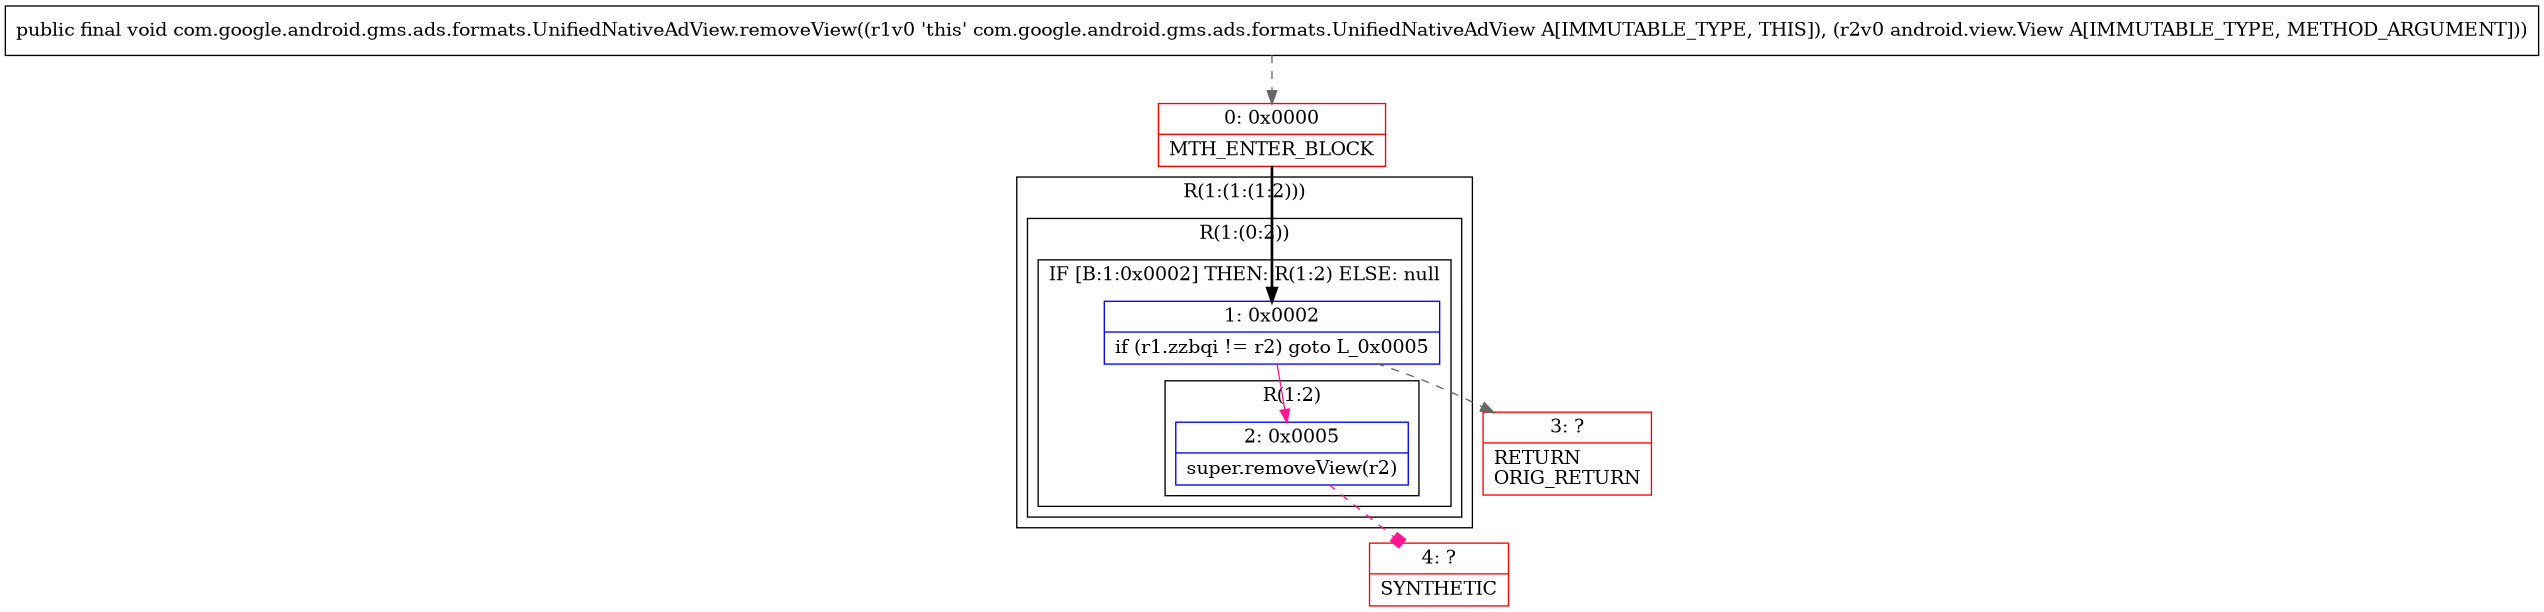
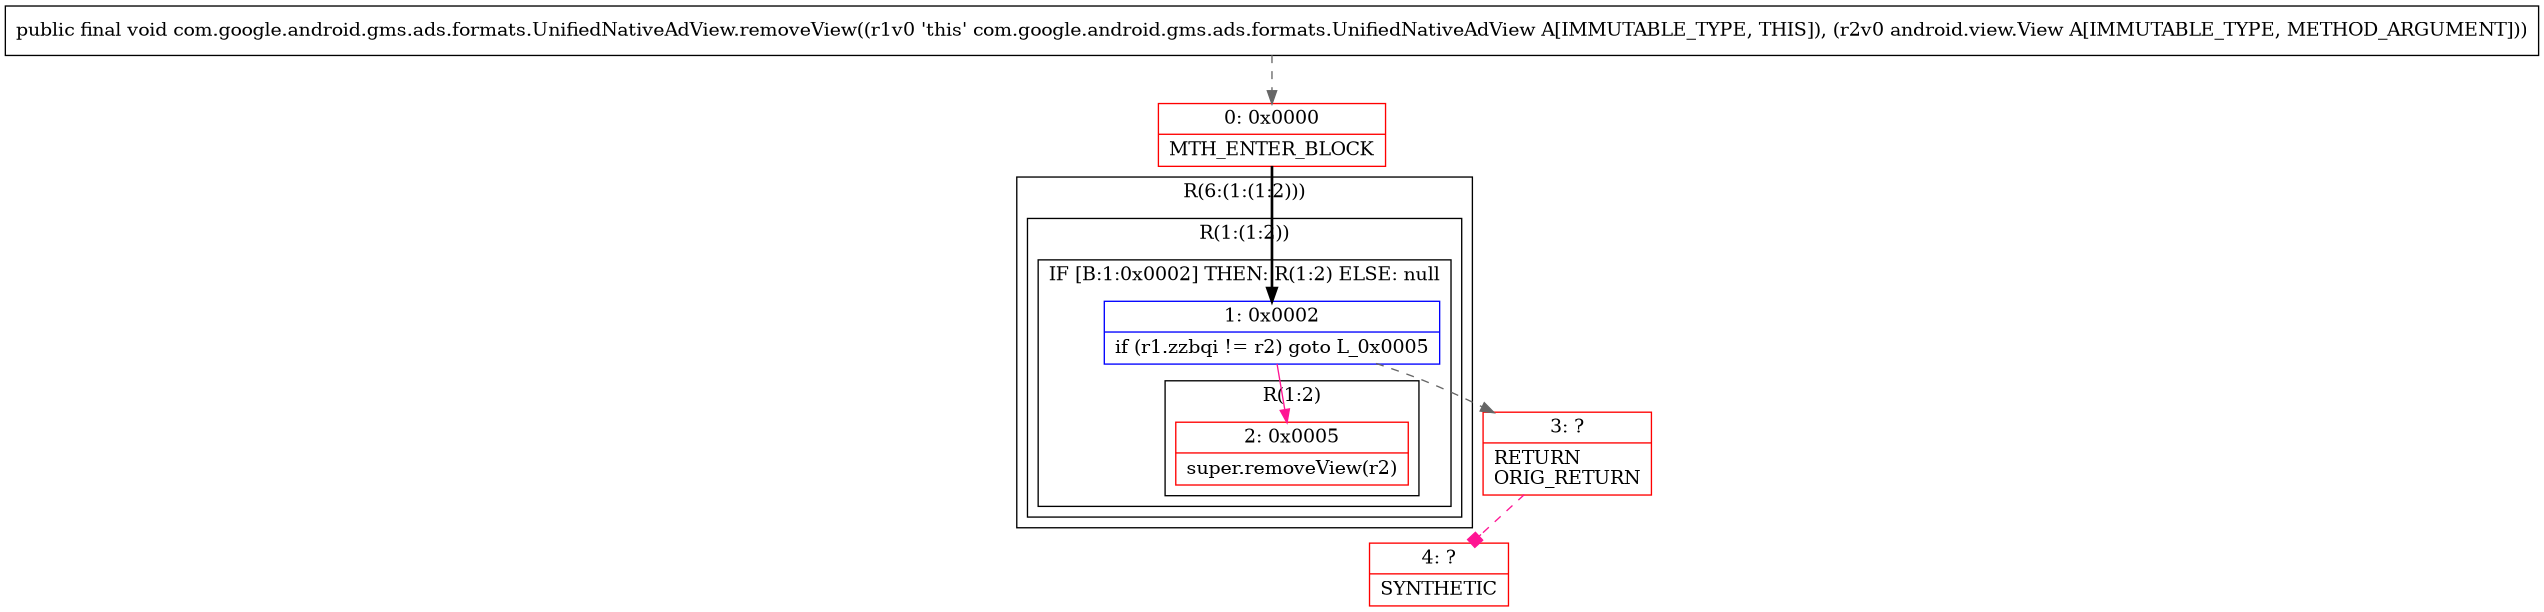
(1245, 192) -> (1245, 192)
(1245, 234) -> (1245, 234)
(1292, 454) -> (1292, 454)
(1360, 510) -> (1503, 514)
